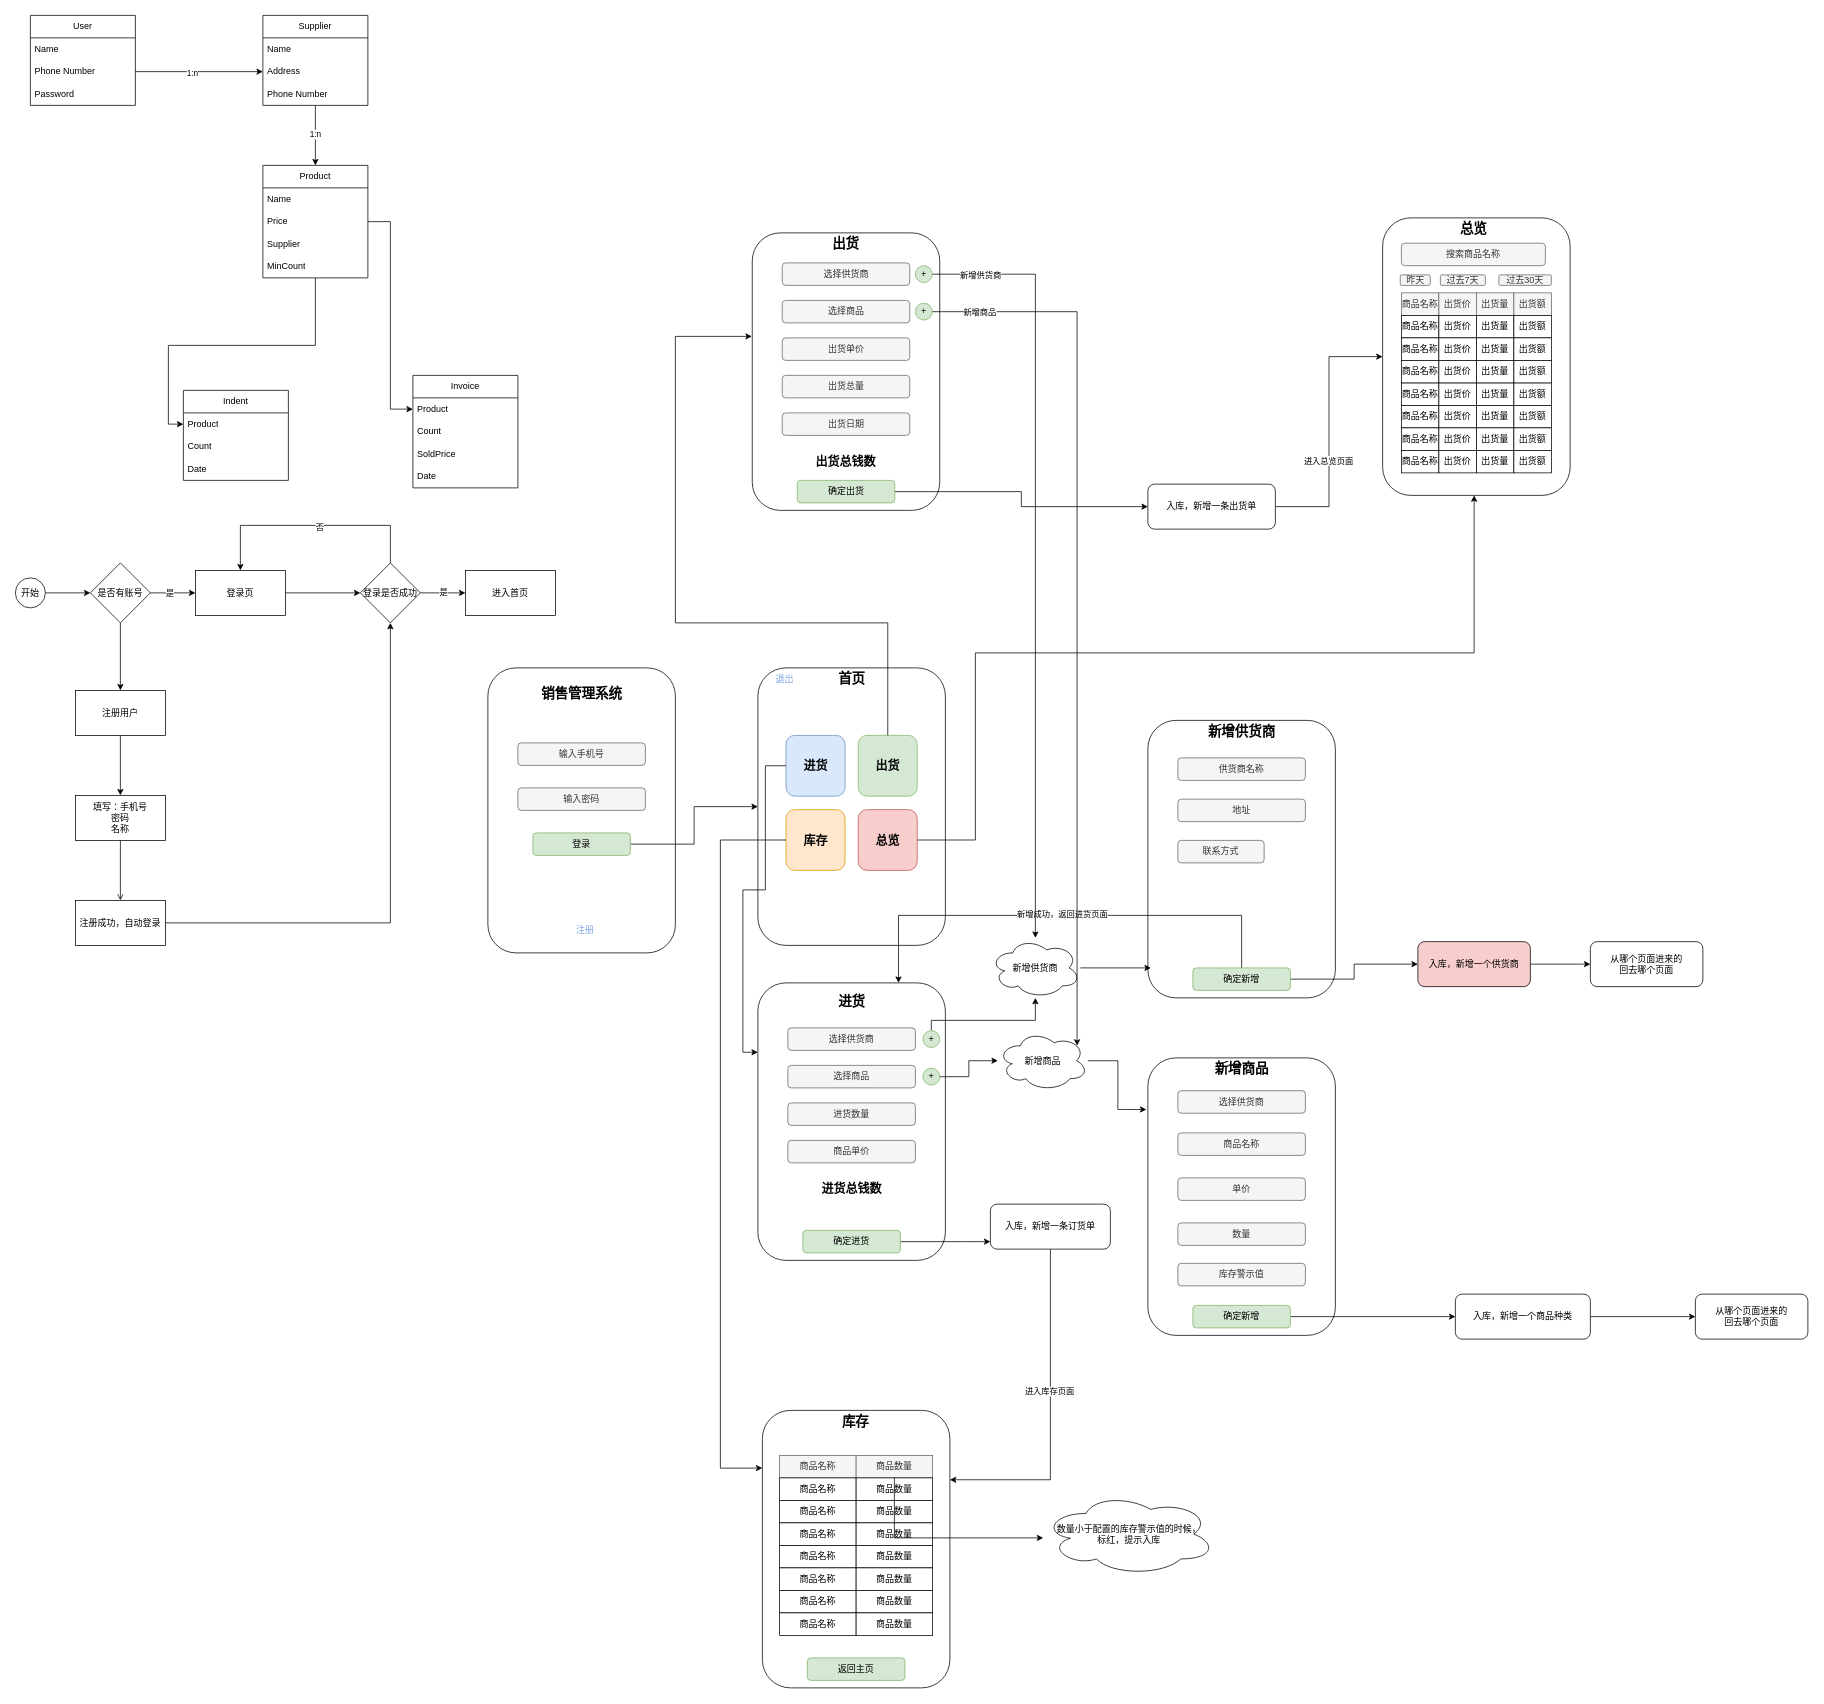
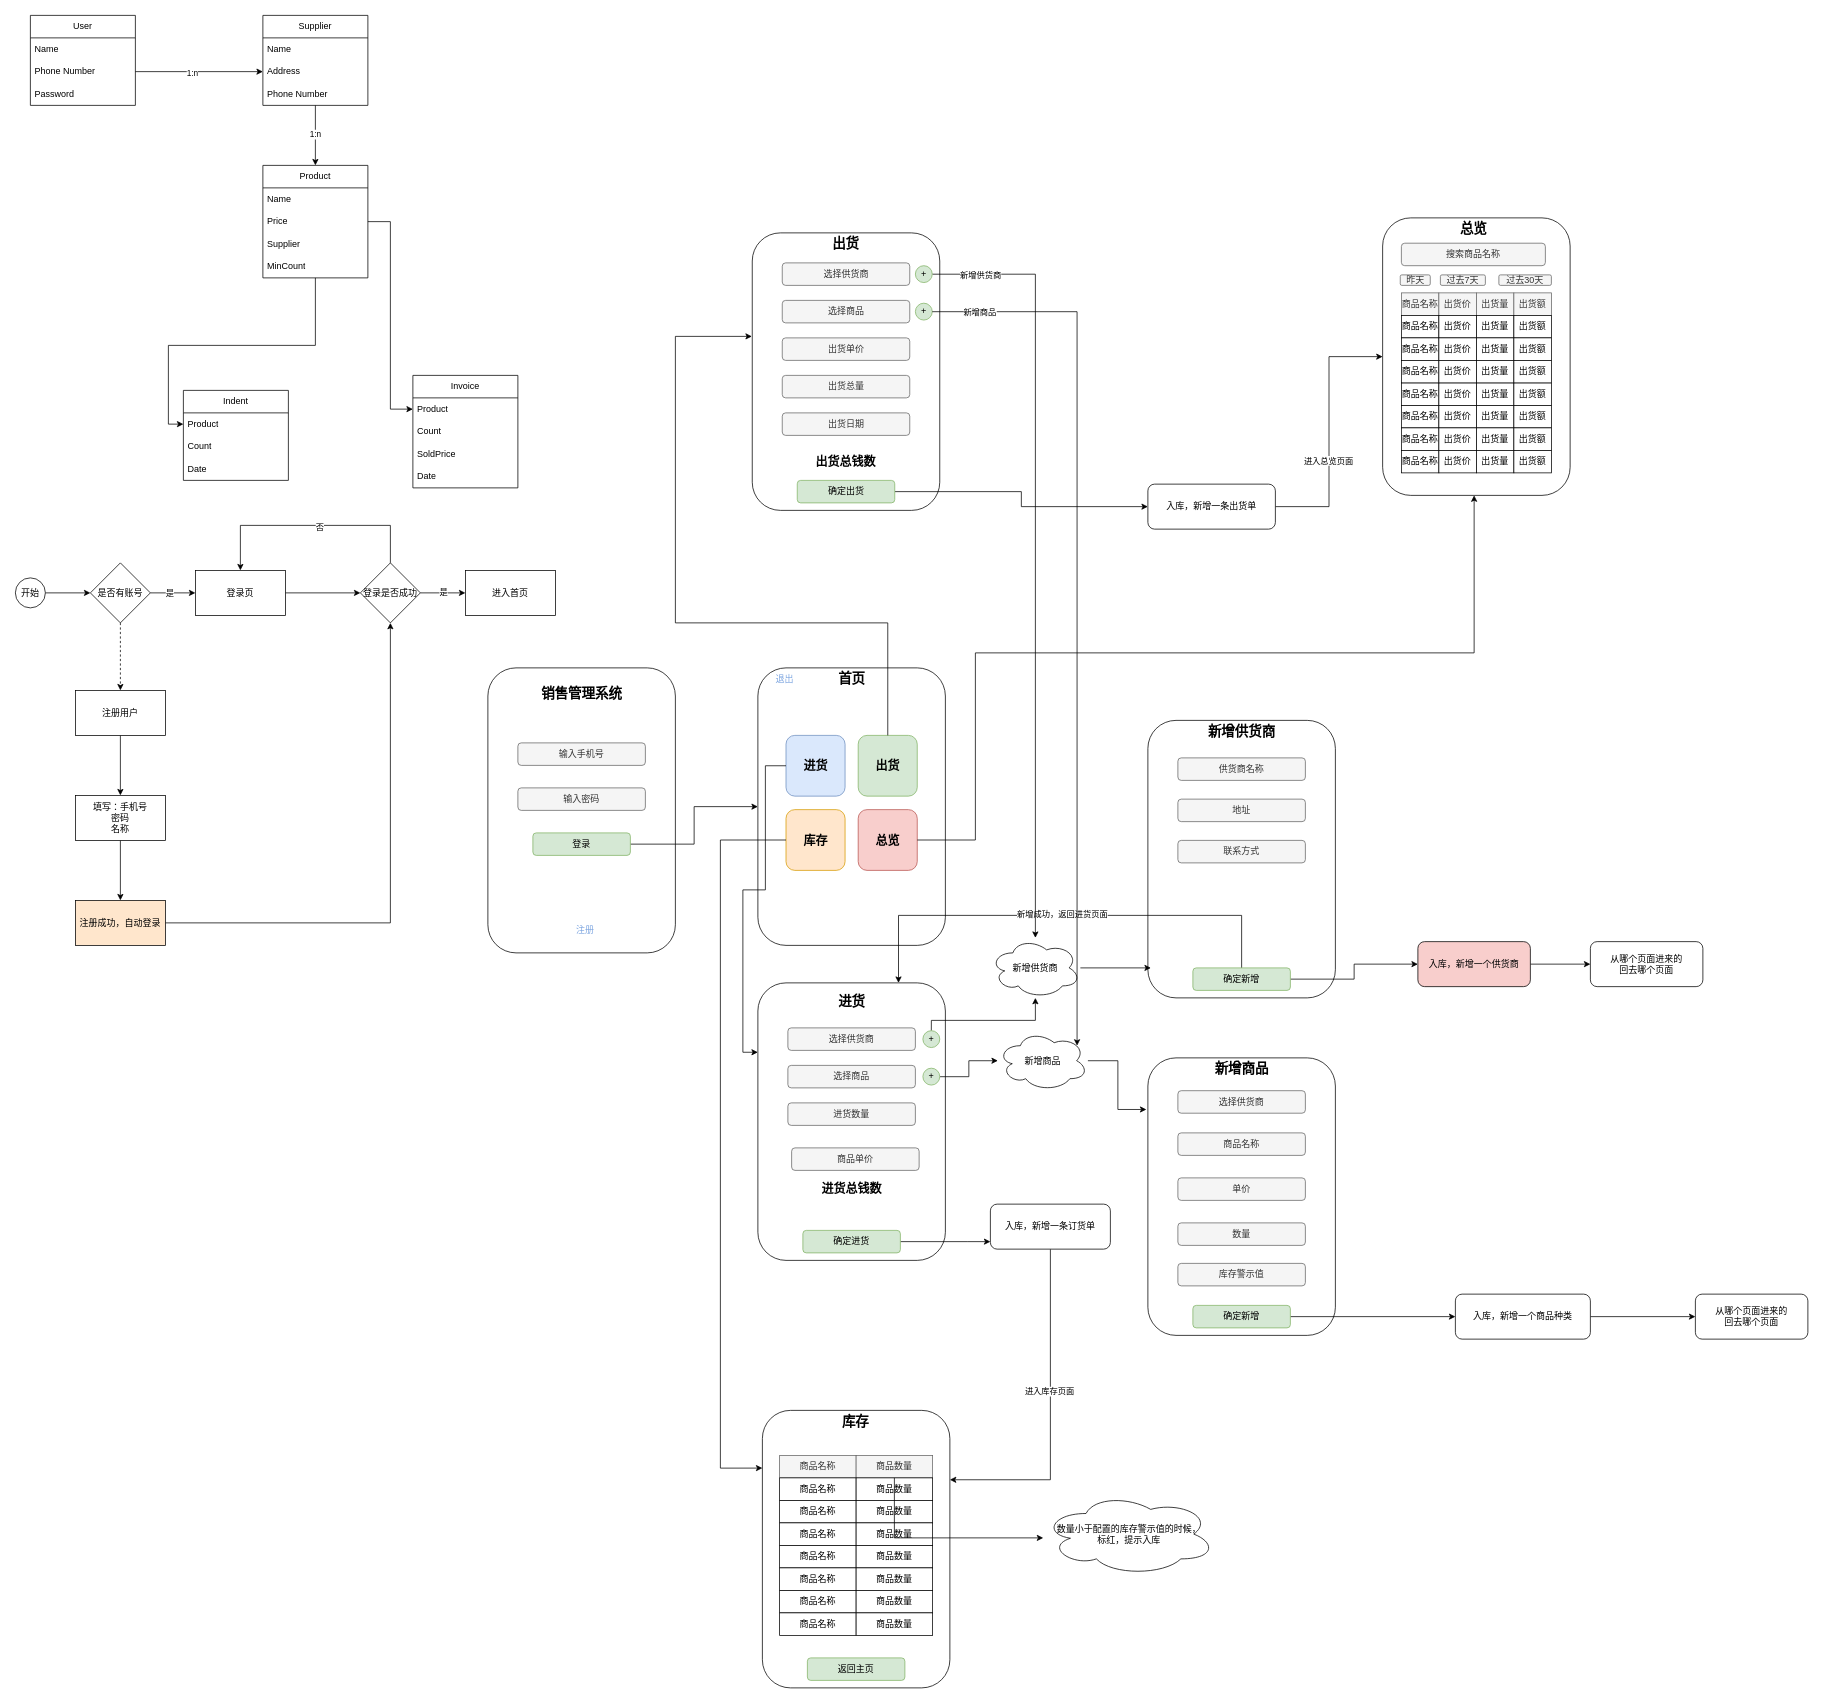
(120, 654) -> (120, 654)
(1221, 852) -> (1242, 852)
(120, 895) -> (120, 894)
(120, 923) -> (120, 923)
(852, 1152) -> (855, 1159)
